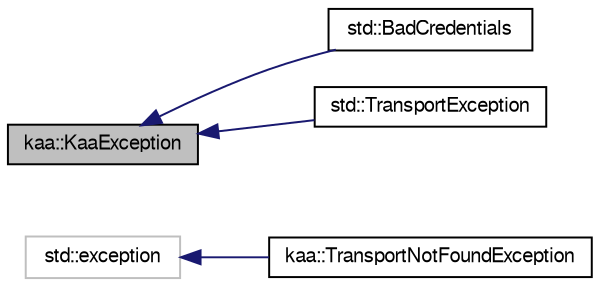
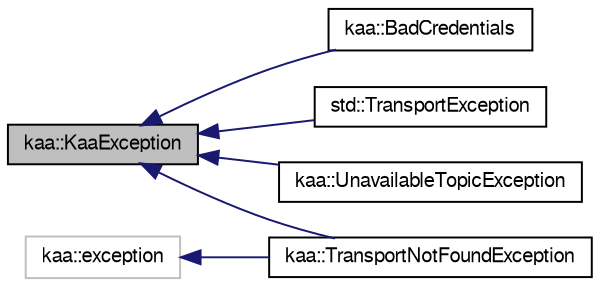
(430, 30) -> (430, 30)
none -> (430, 182)
none -> (245, 211)
(103, 257) -> (103, 257)
